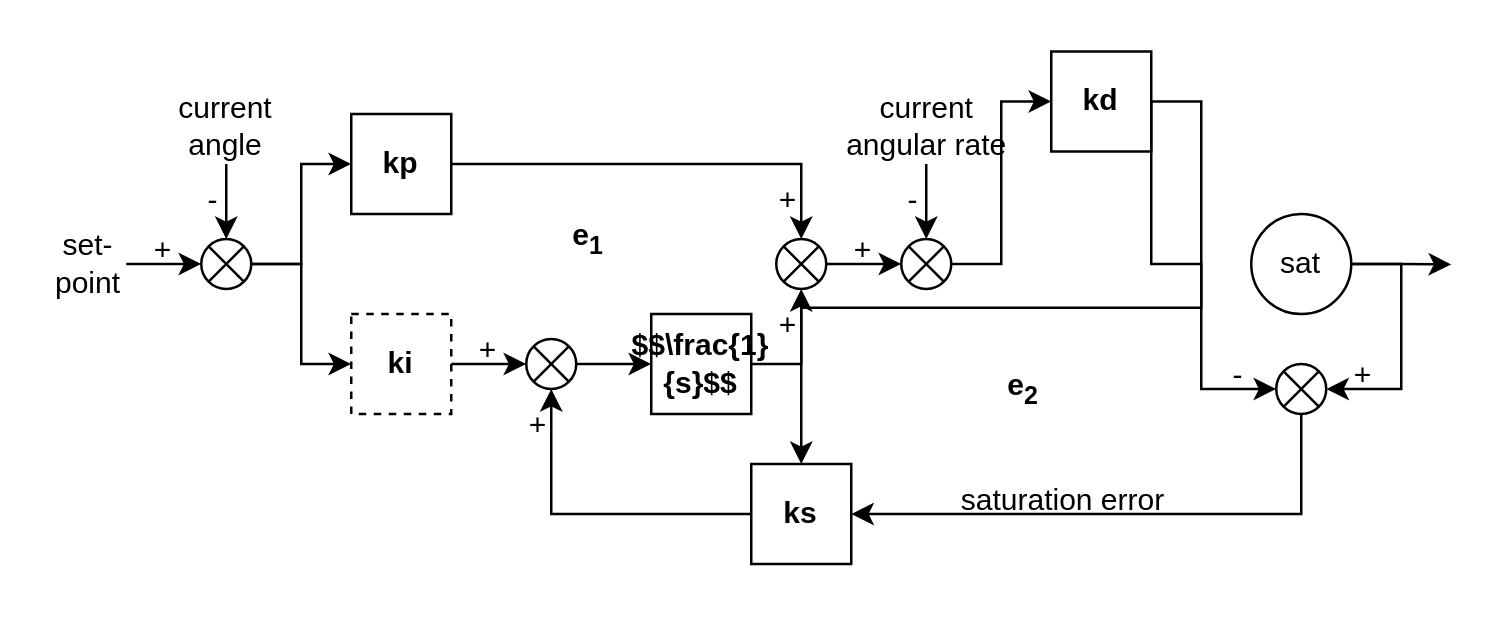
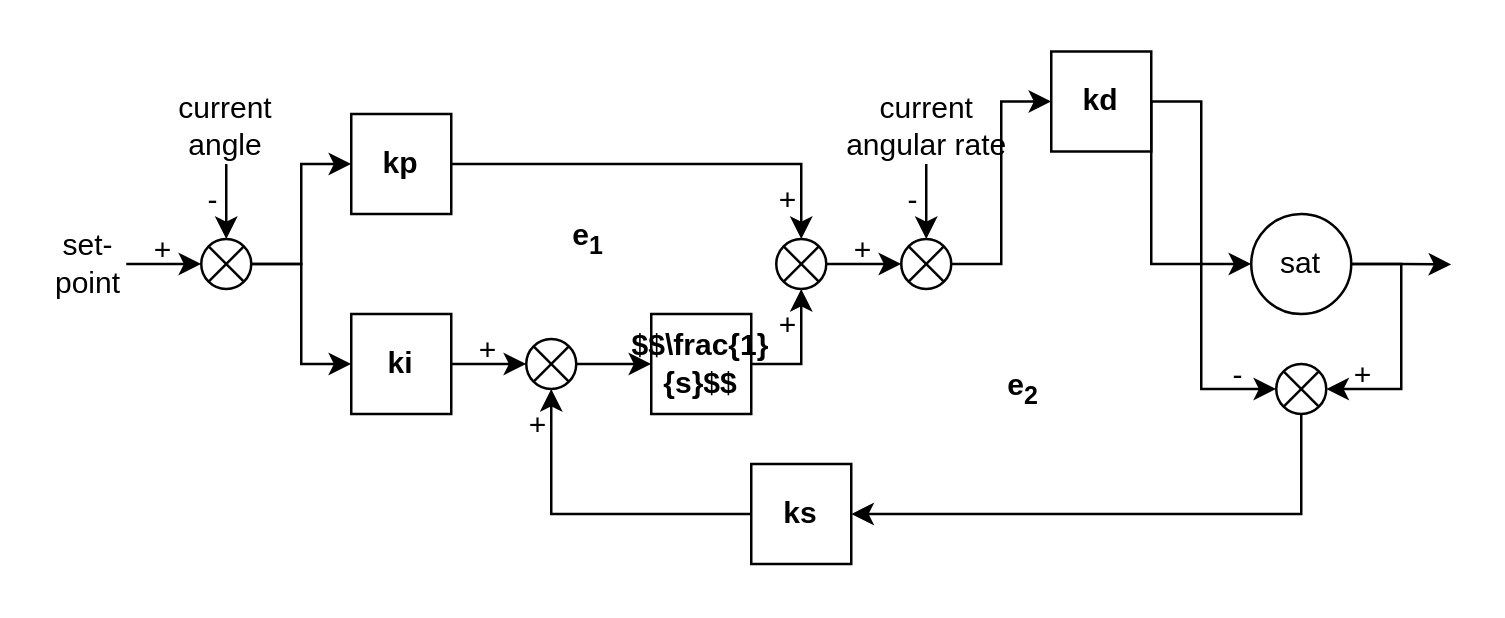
(1001, 308) -> (1220, 264)
(401, 364) -> (401, 364)
(1064, 501) -> none
